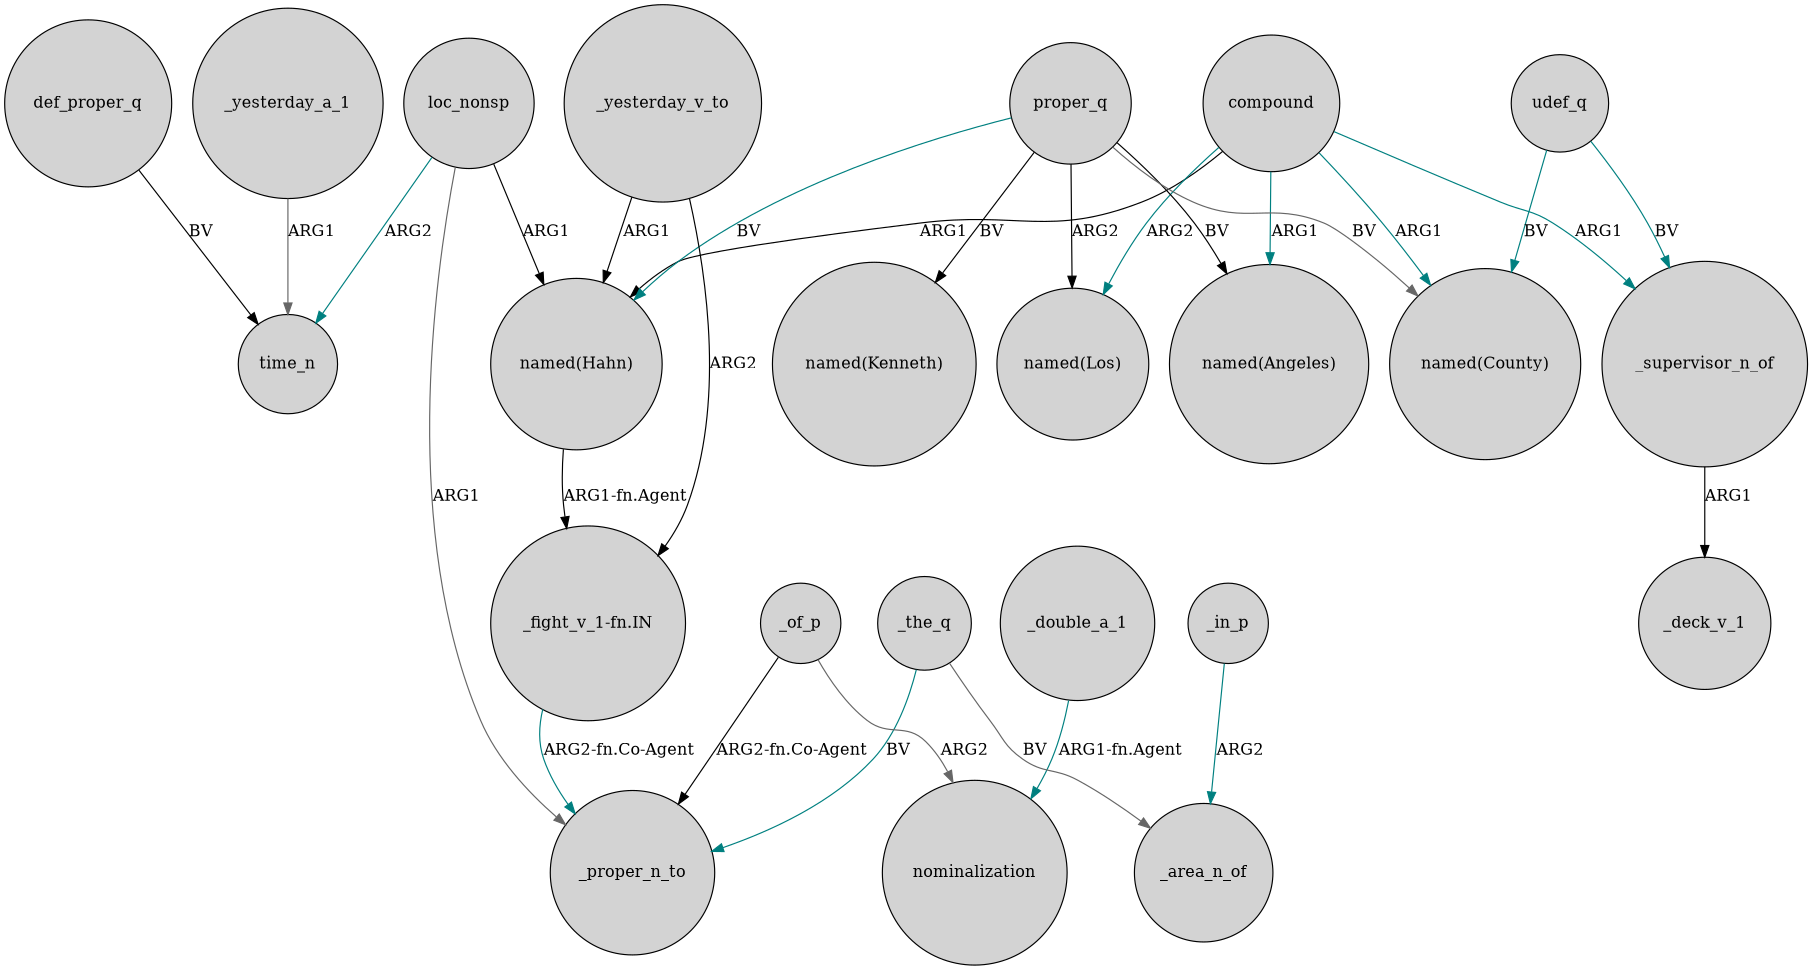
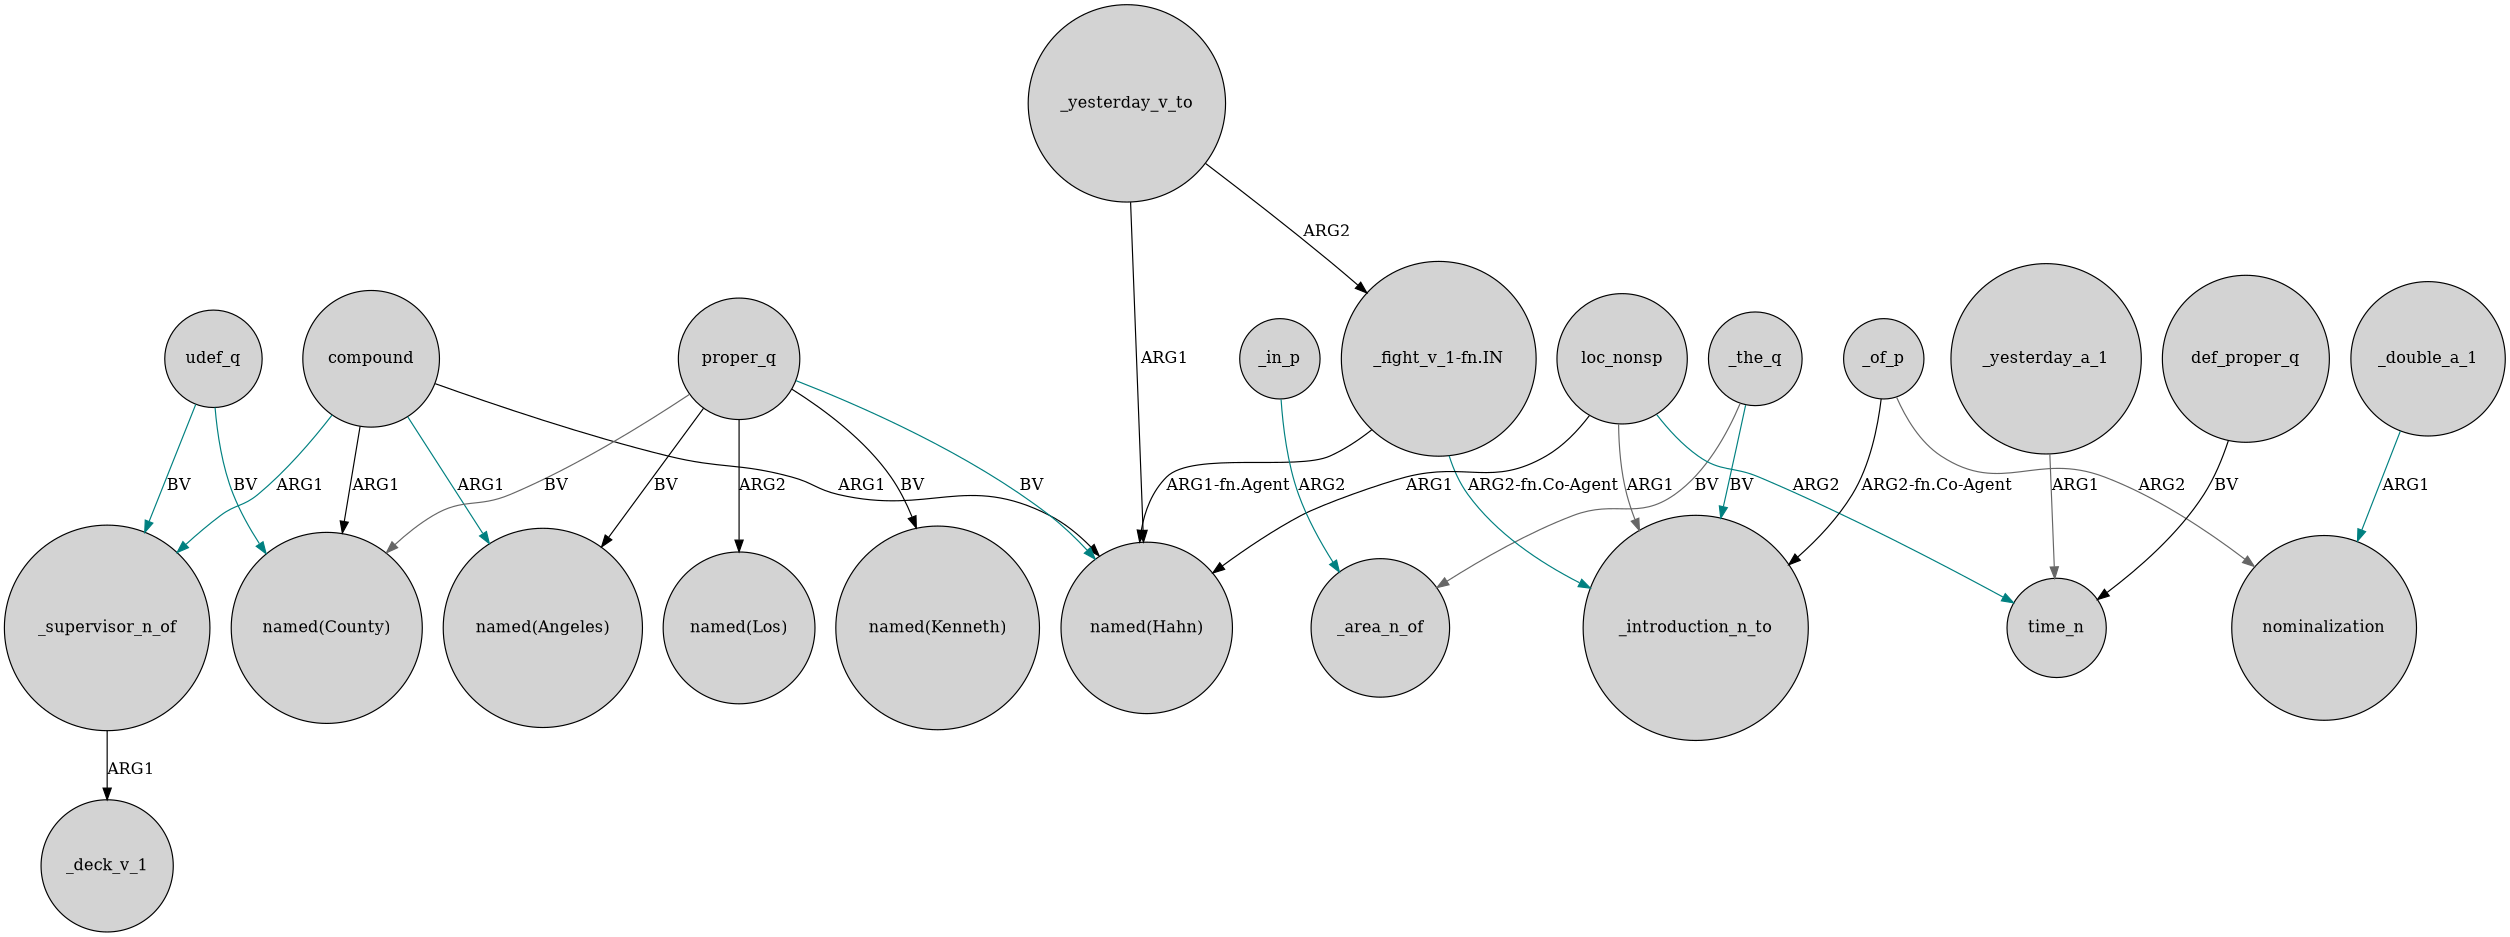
(1157, 210) -> none
(1373, 212) -> (352, 474)
(562, 483) -> (1242, 463)
(1121, 750) -> (2406, 486)
(632, 873) -> (1696, 628)
